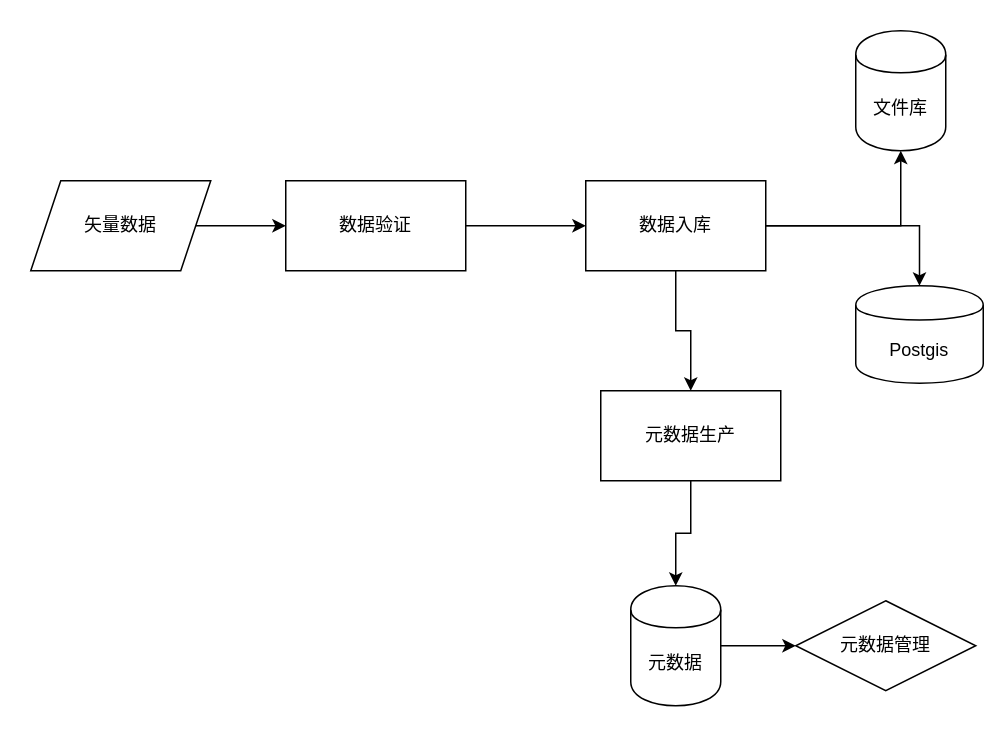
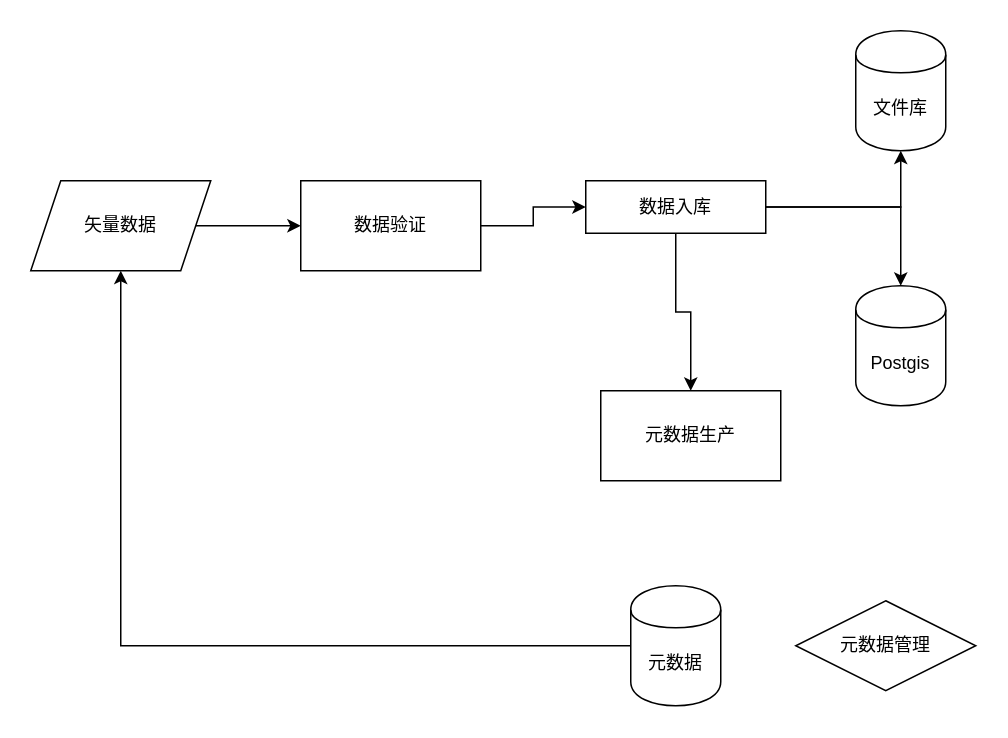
(376, 226) -> (391, 226)
(676, 226) -> (676, 207)
(920, 335) -> (901, 346)
(689, 533) -> none
(753, 646) -> (194, 646)
